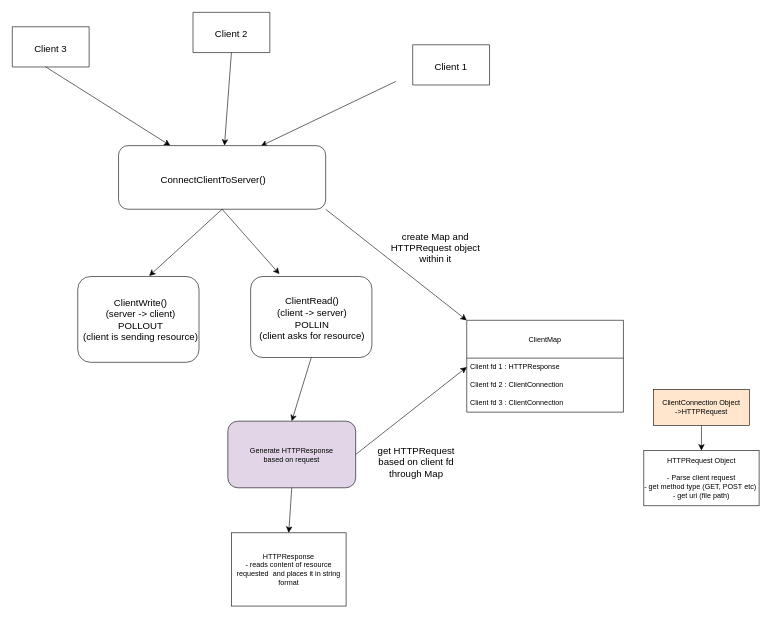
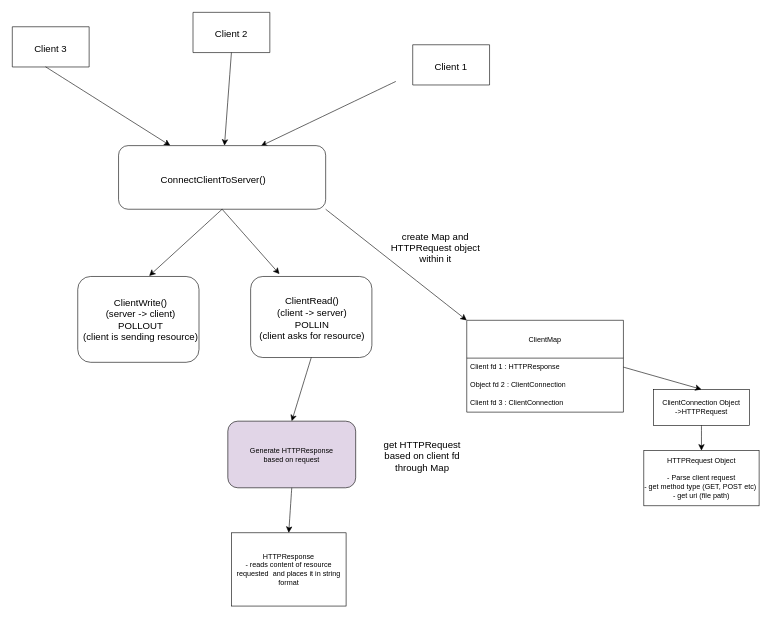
none -> (662, 378)
(521, 385) -> (523, 385)
(701, 407) -> (701, 407)
(412, 410) -> none
(416, 462) -> (422, 456)
